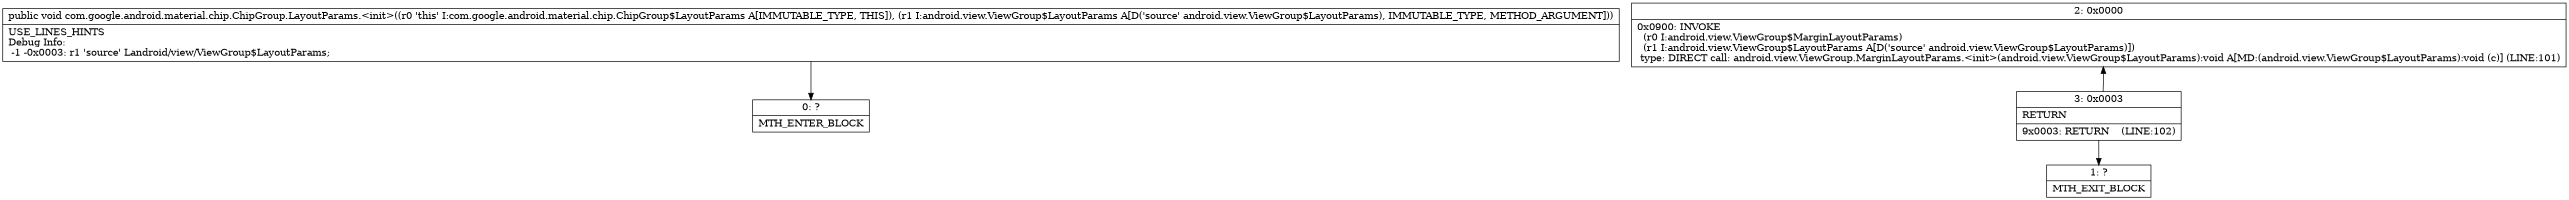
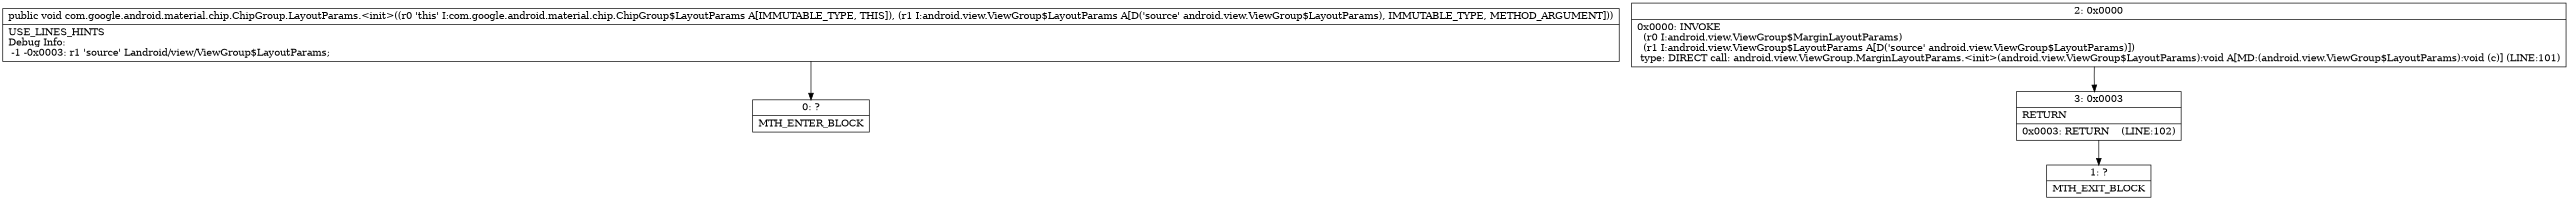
(1682, 27) -> (1682, 27)
(2103, 83) -> (2094, 76)
(2099, 132) -> (2099, 132)
